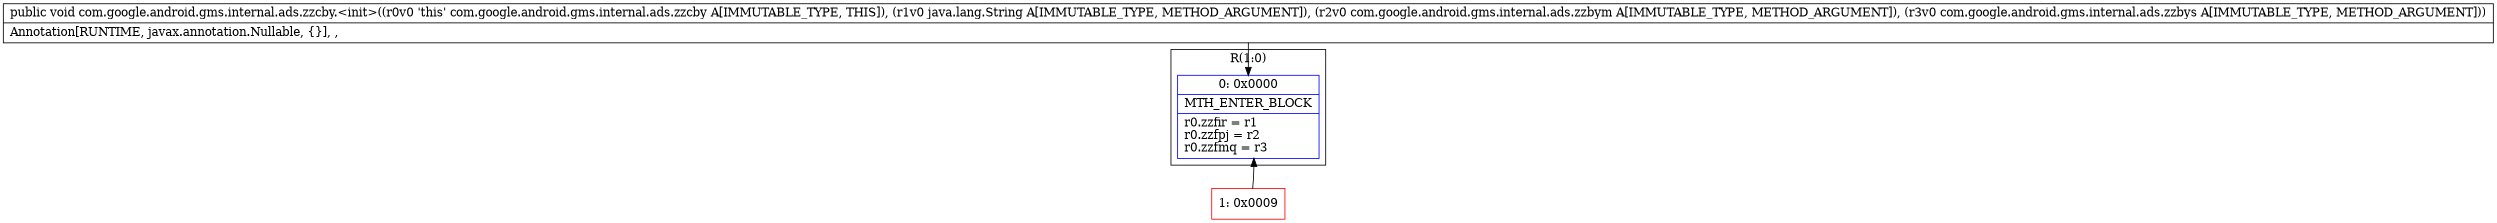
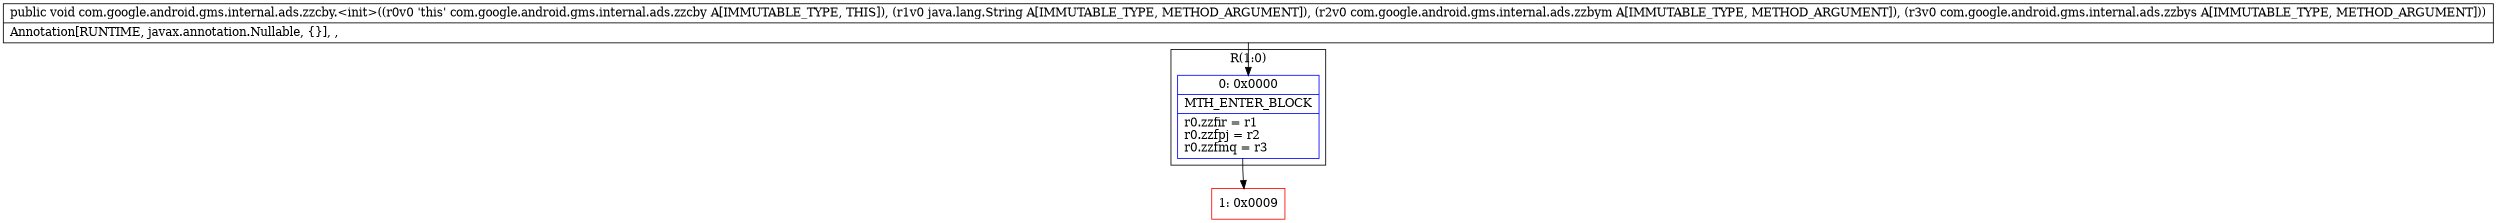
(1254, 178) -> (1243, 170)
